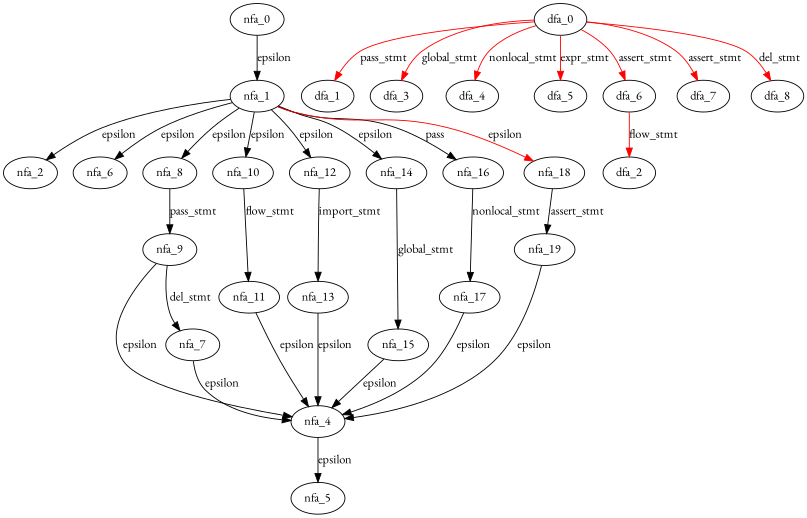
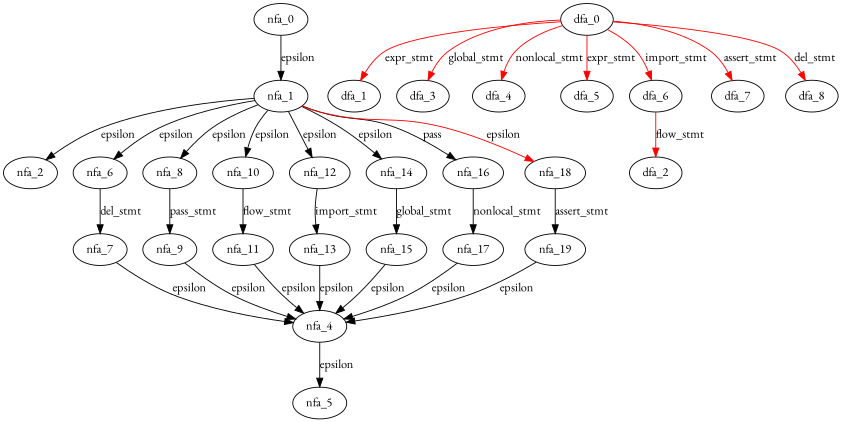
(384, 58) -> (409, 58)
(646, 58) -> (676, 58)
(166, 295) -> (100, 207)
